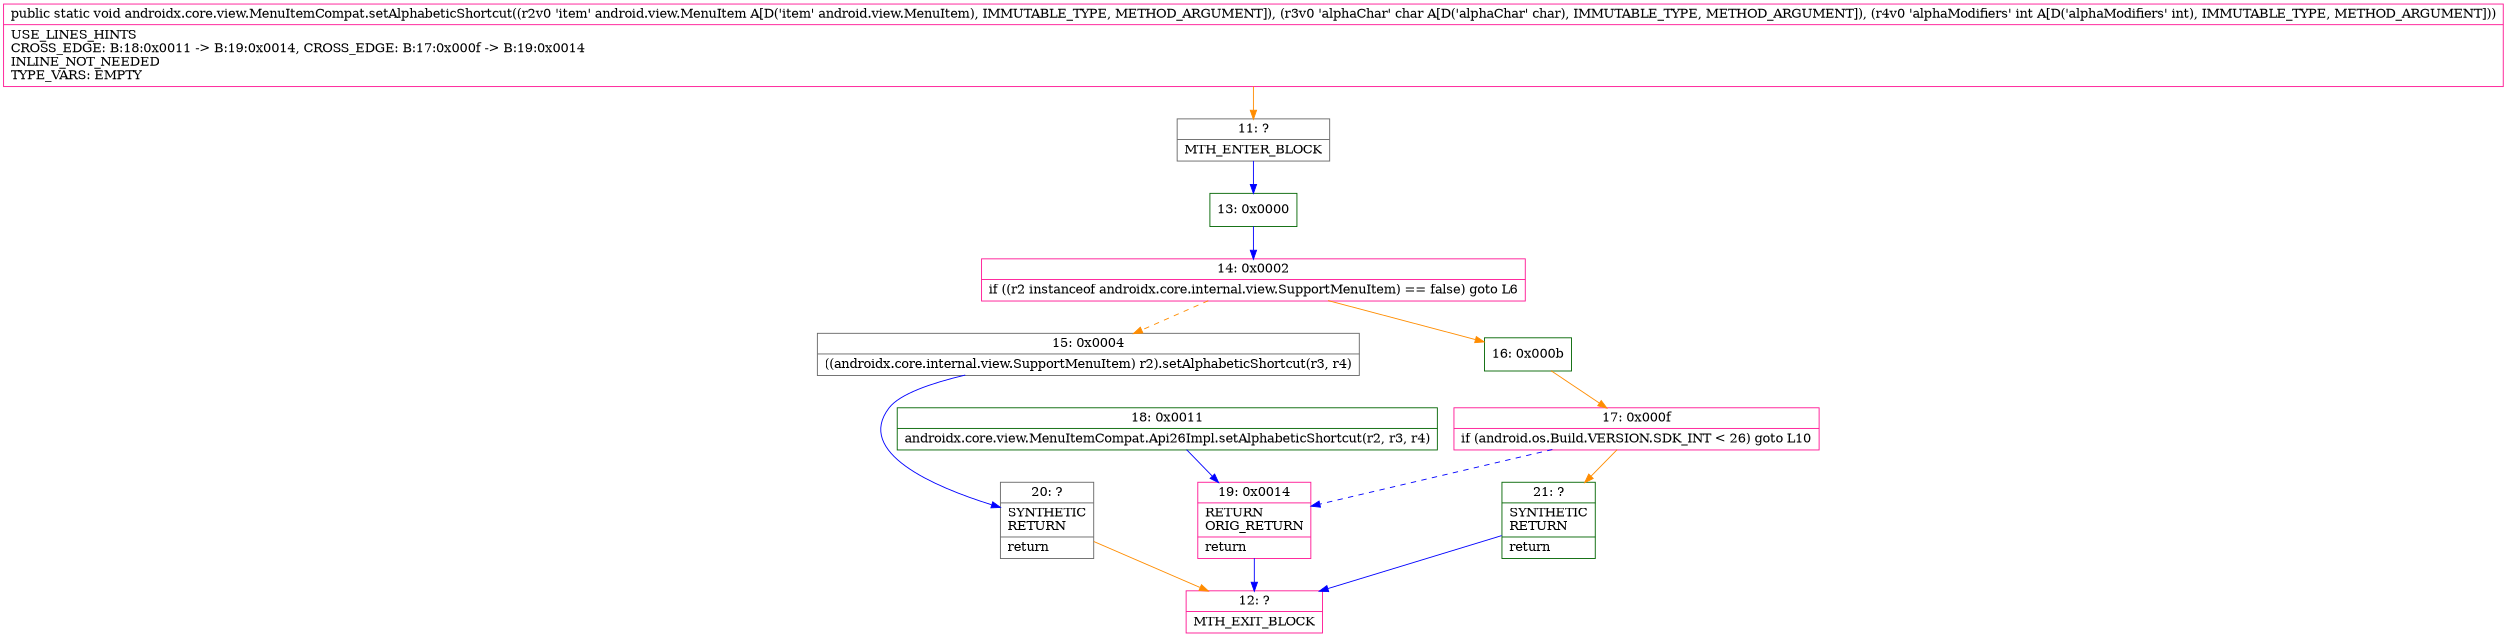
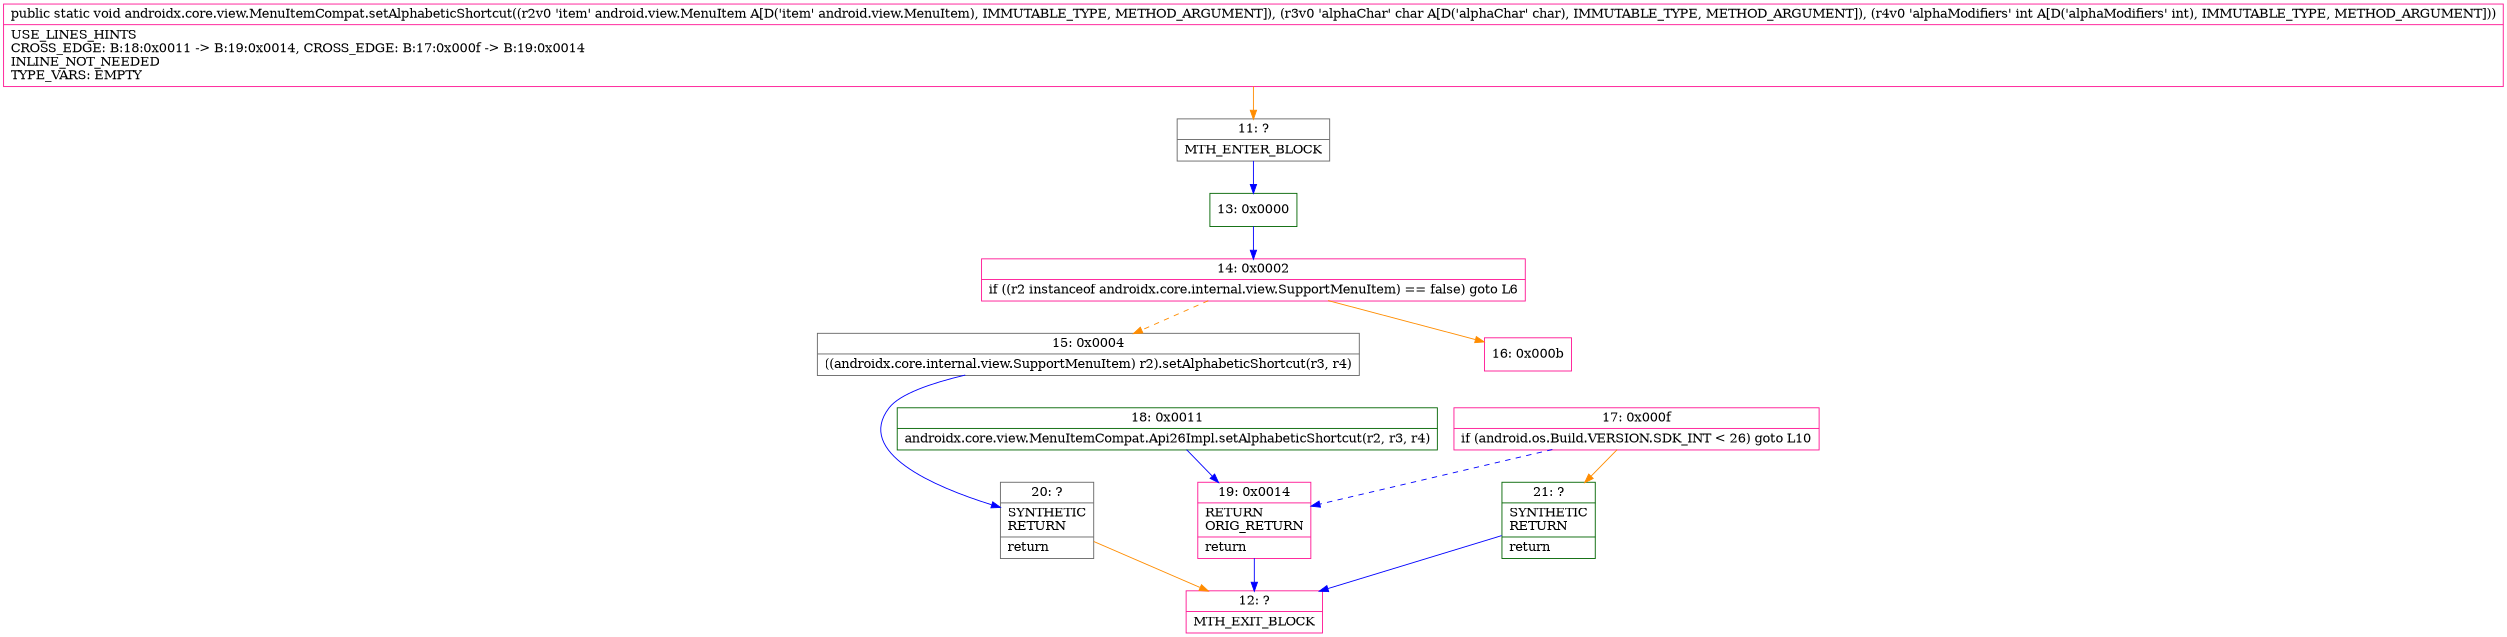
(1528, 354) -> (1528, 354)
(1575, 387) -> none
